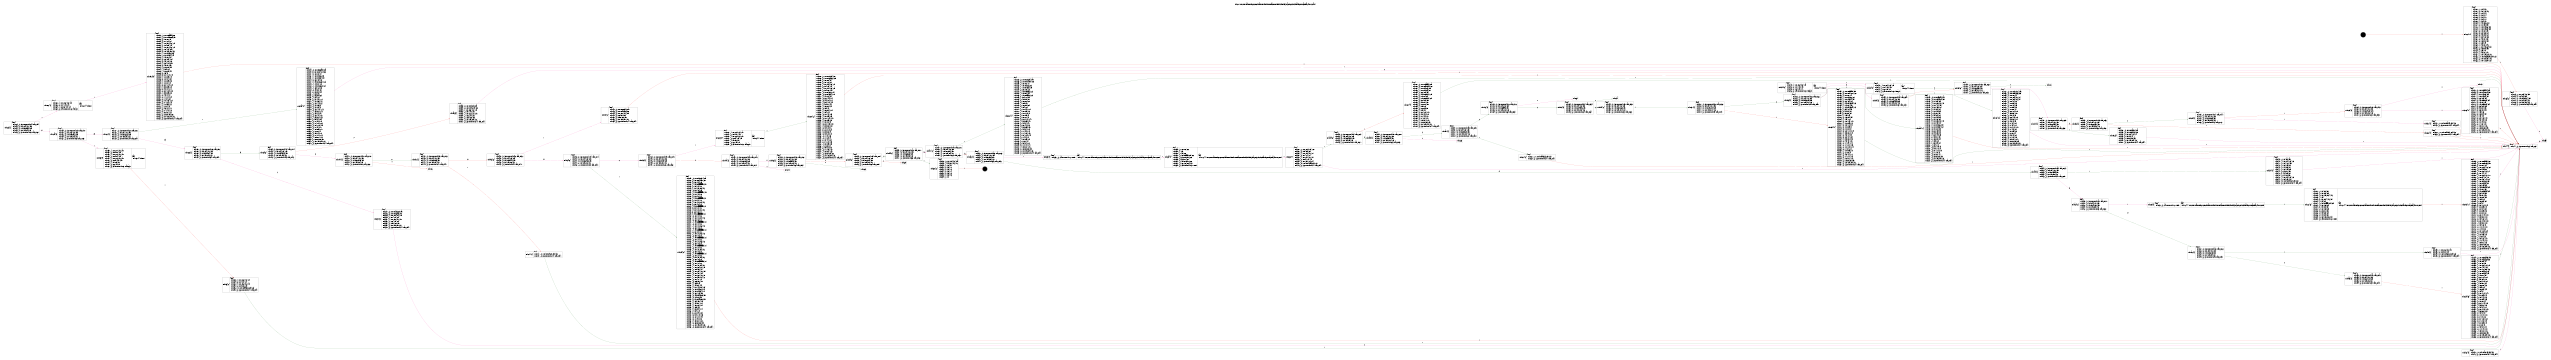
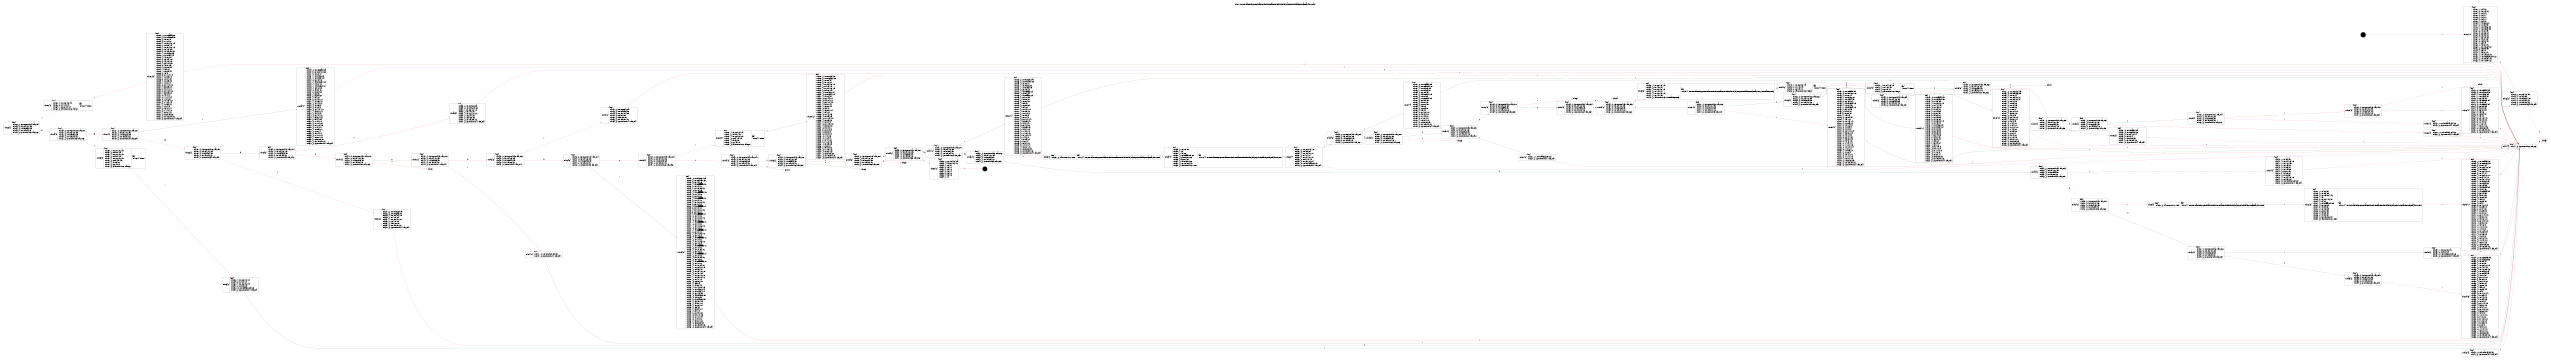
none -> (1706, 91)
